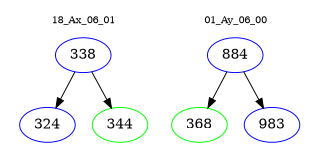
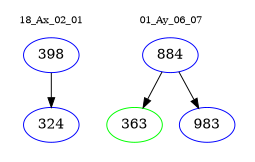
(84, 21) -> (51, 21)
(236, 21) -> (171, 21)
(83, 55) -> (51, 55)
(120, 125) -> none
(199, 125) -> (135, 125)
